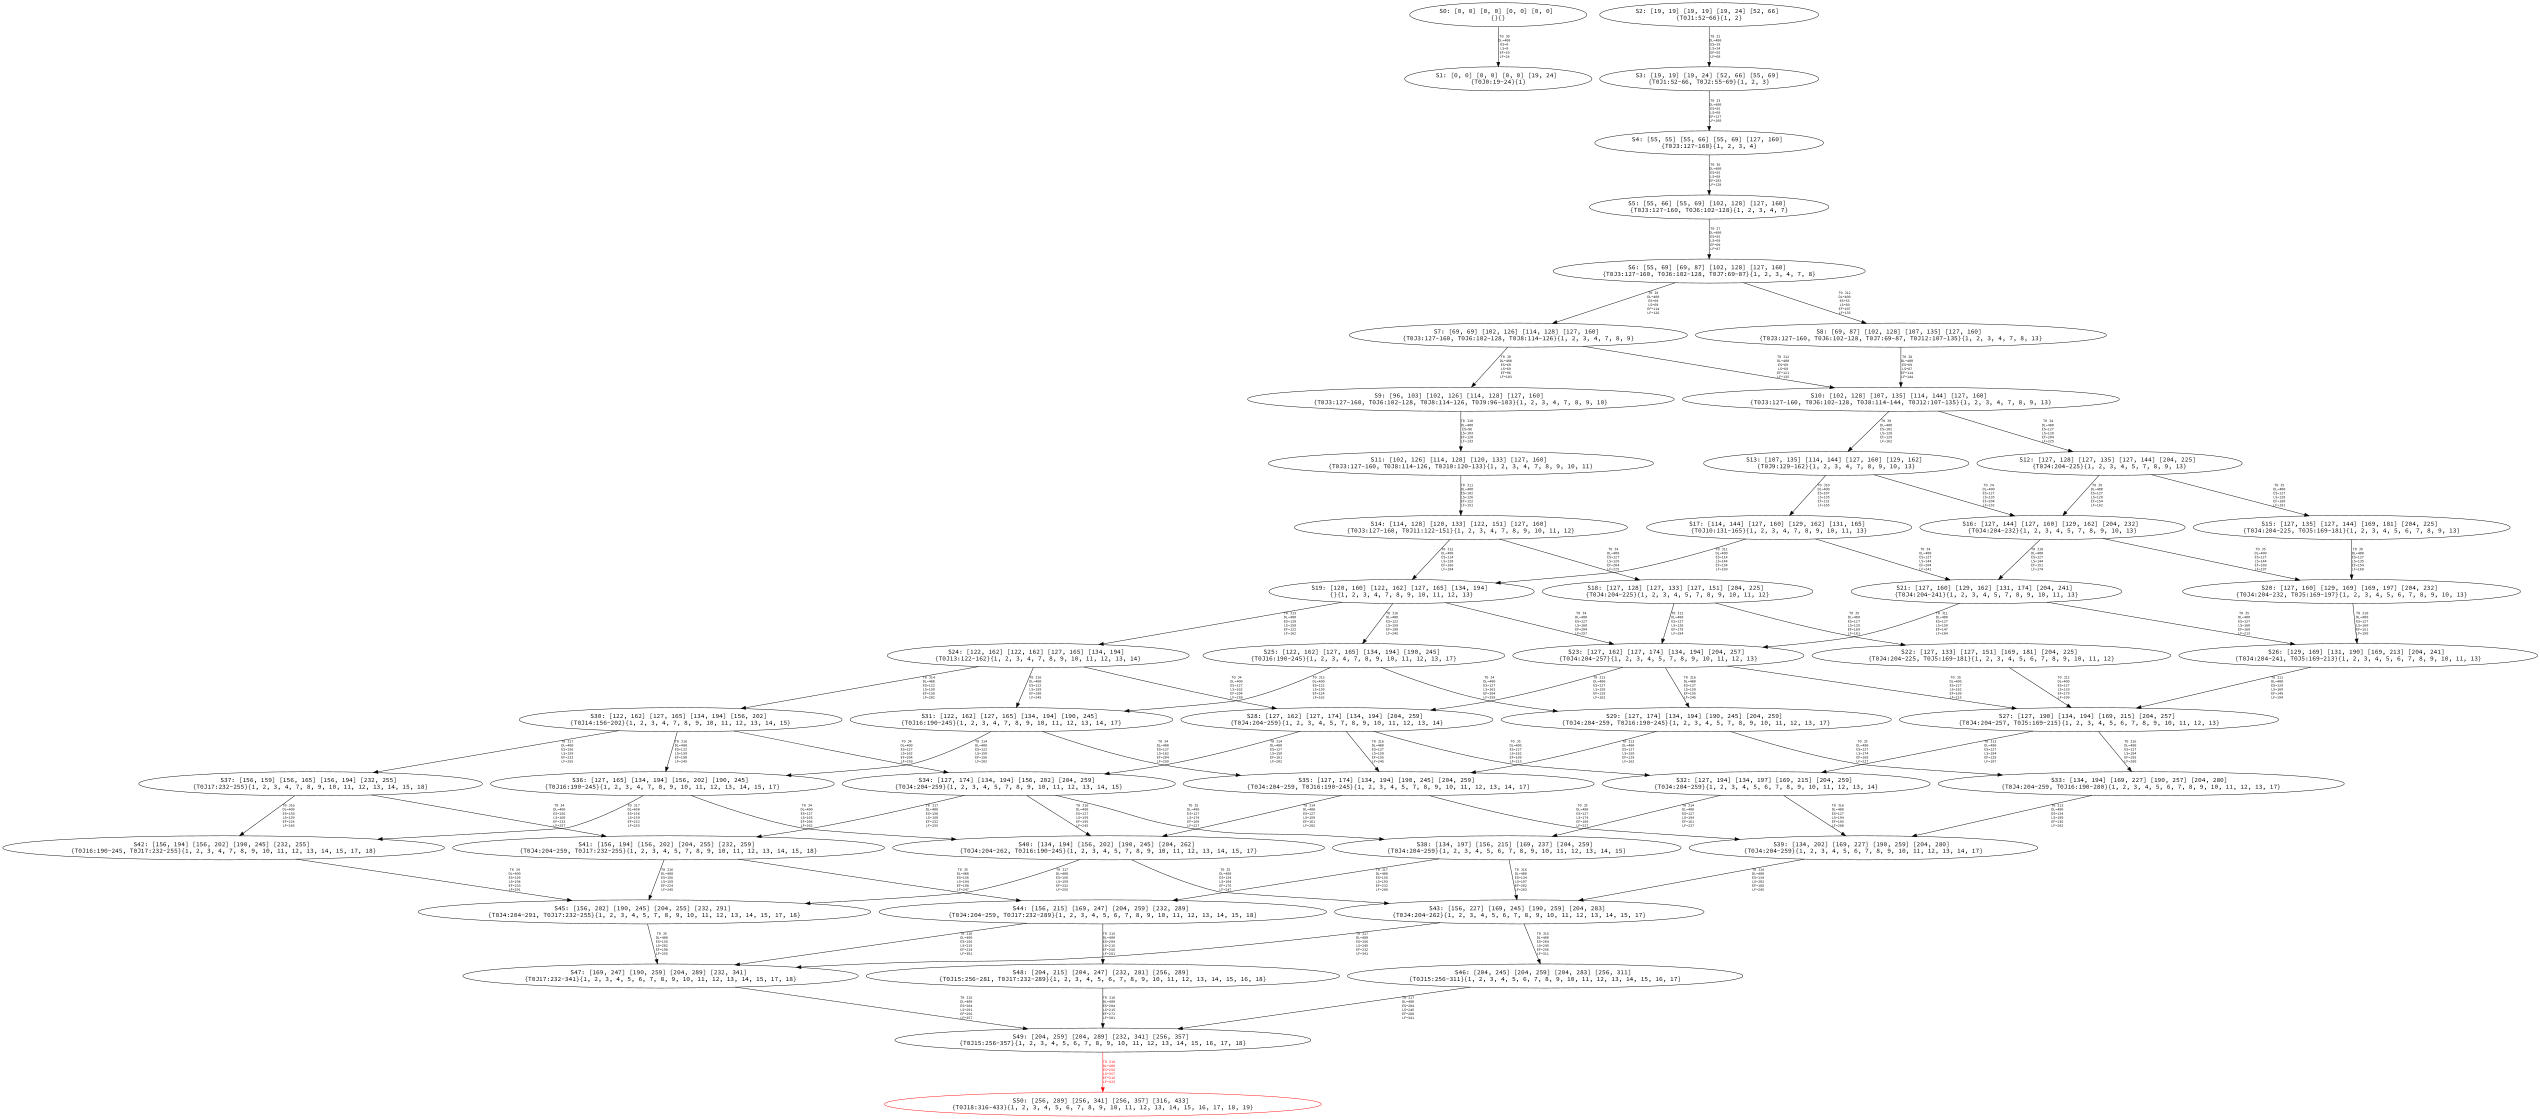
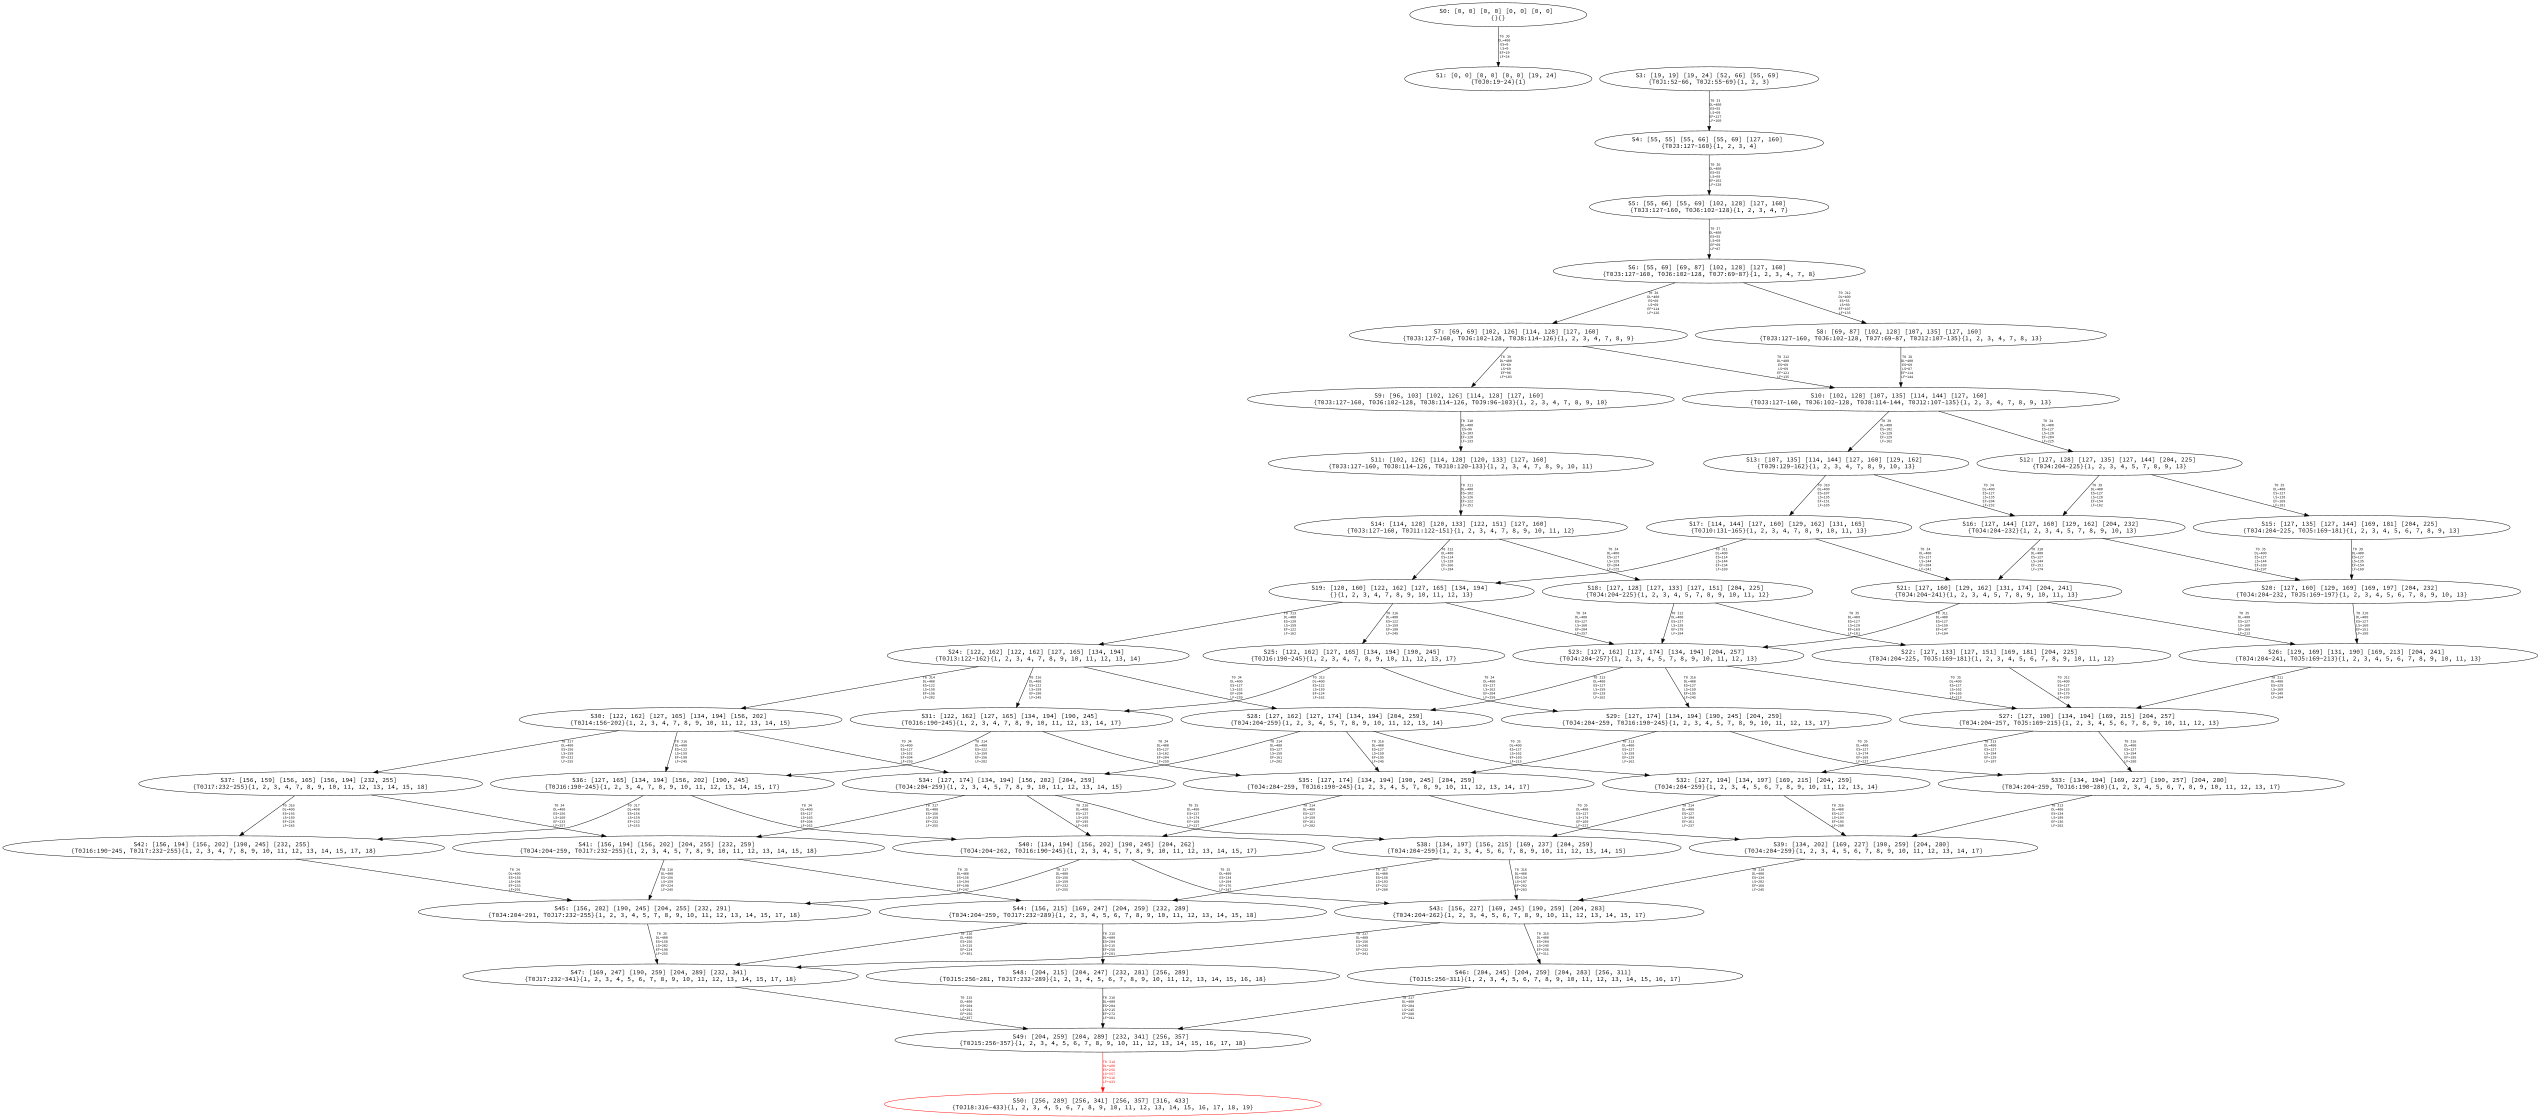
(1709, 15) -> none
